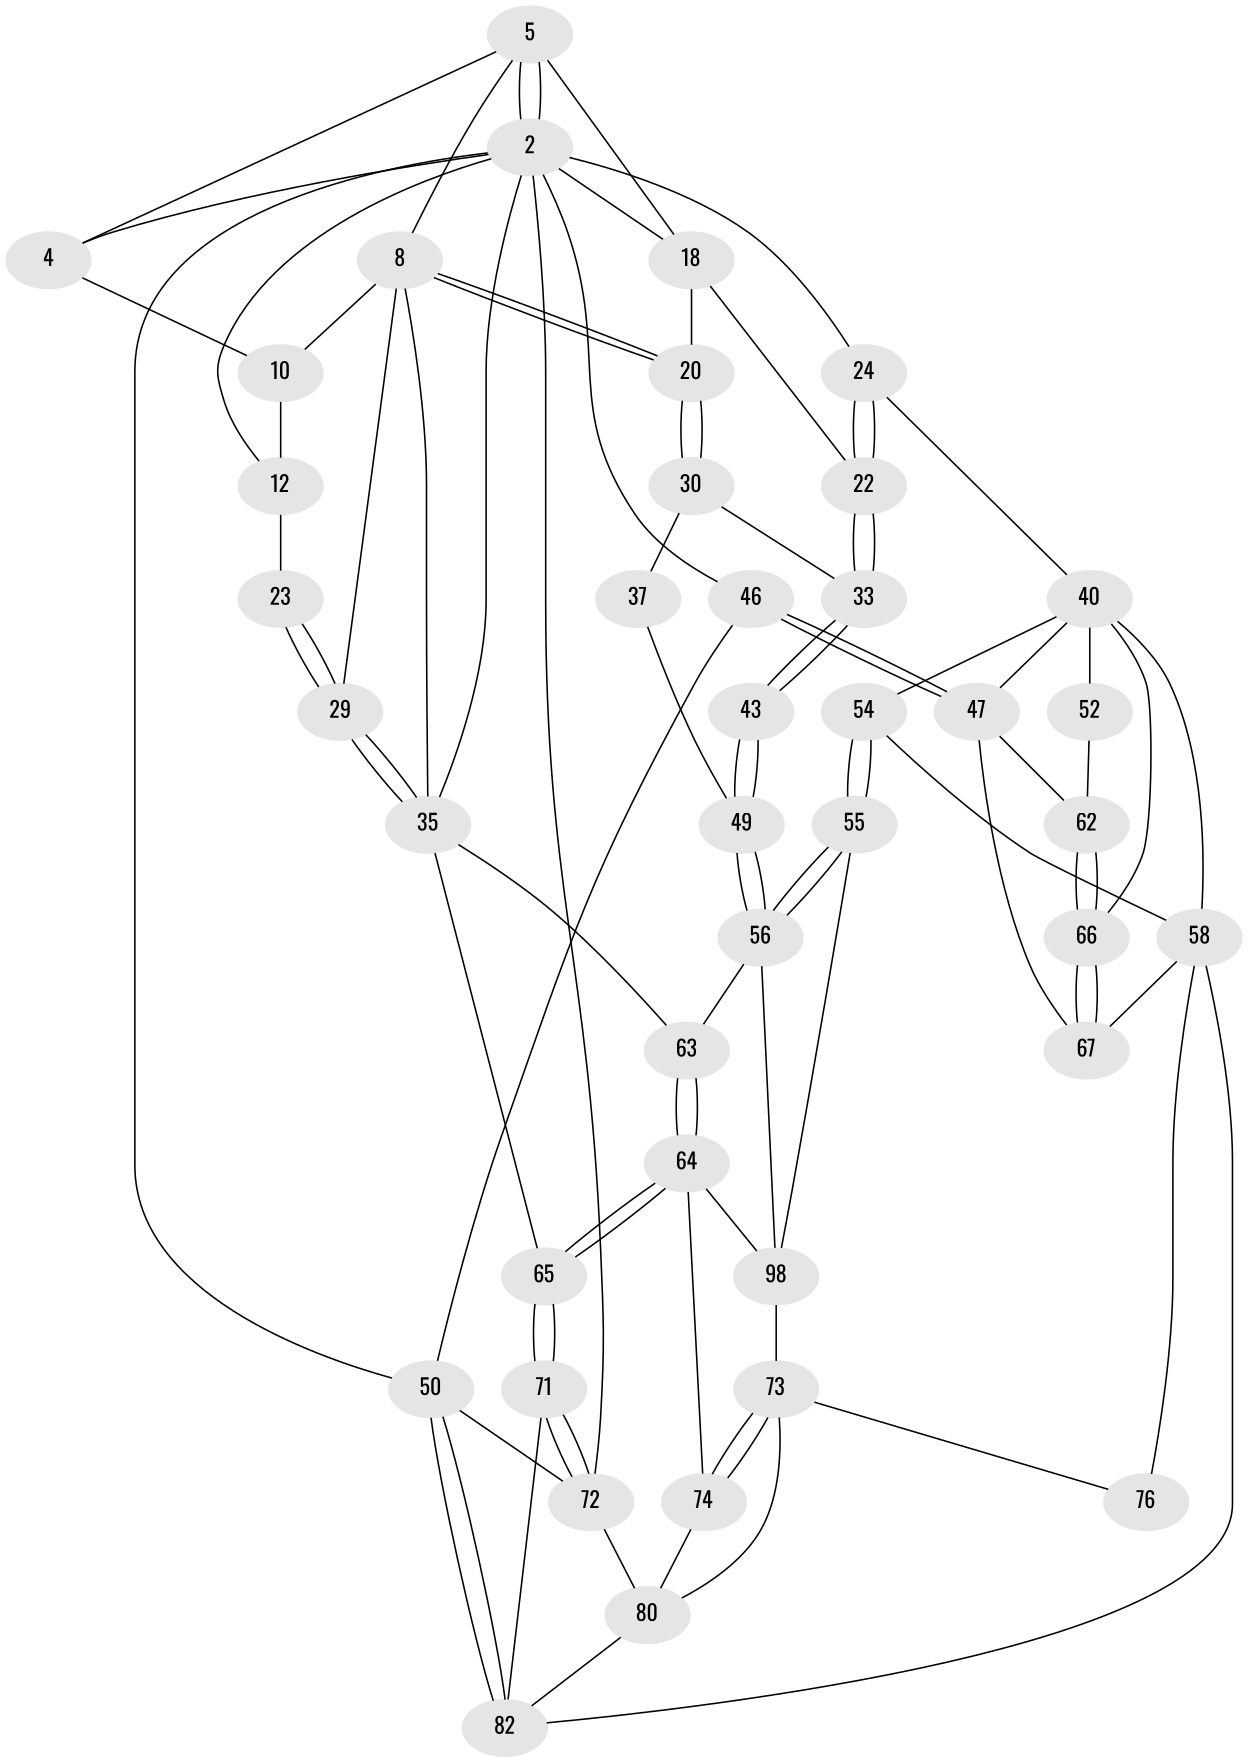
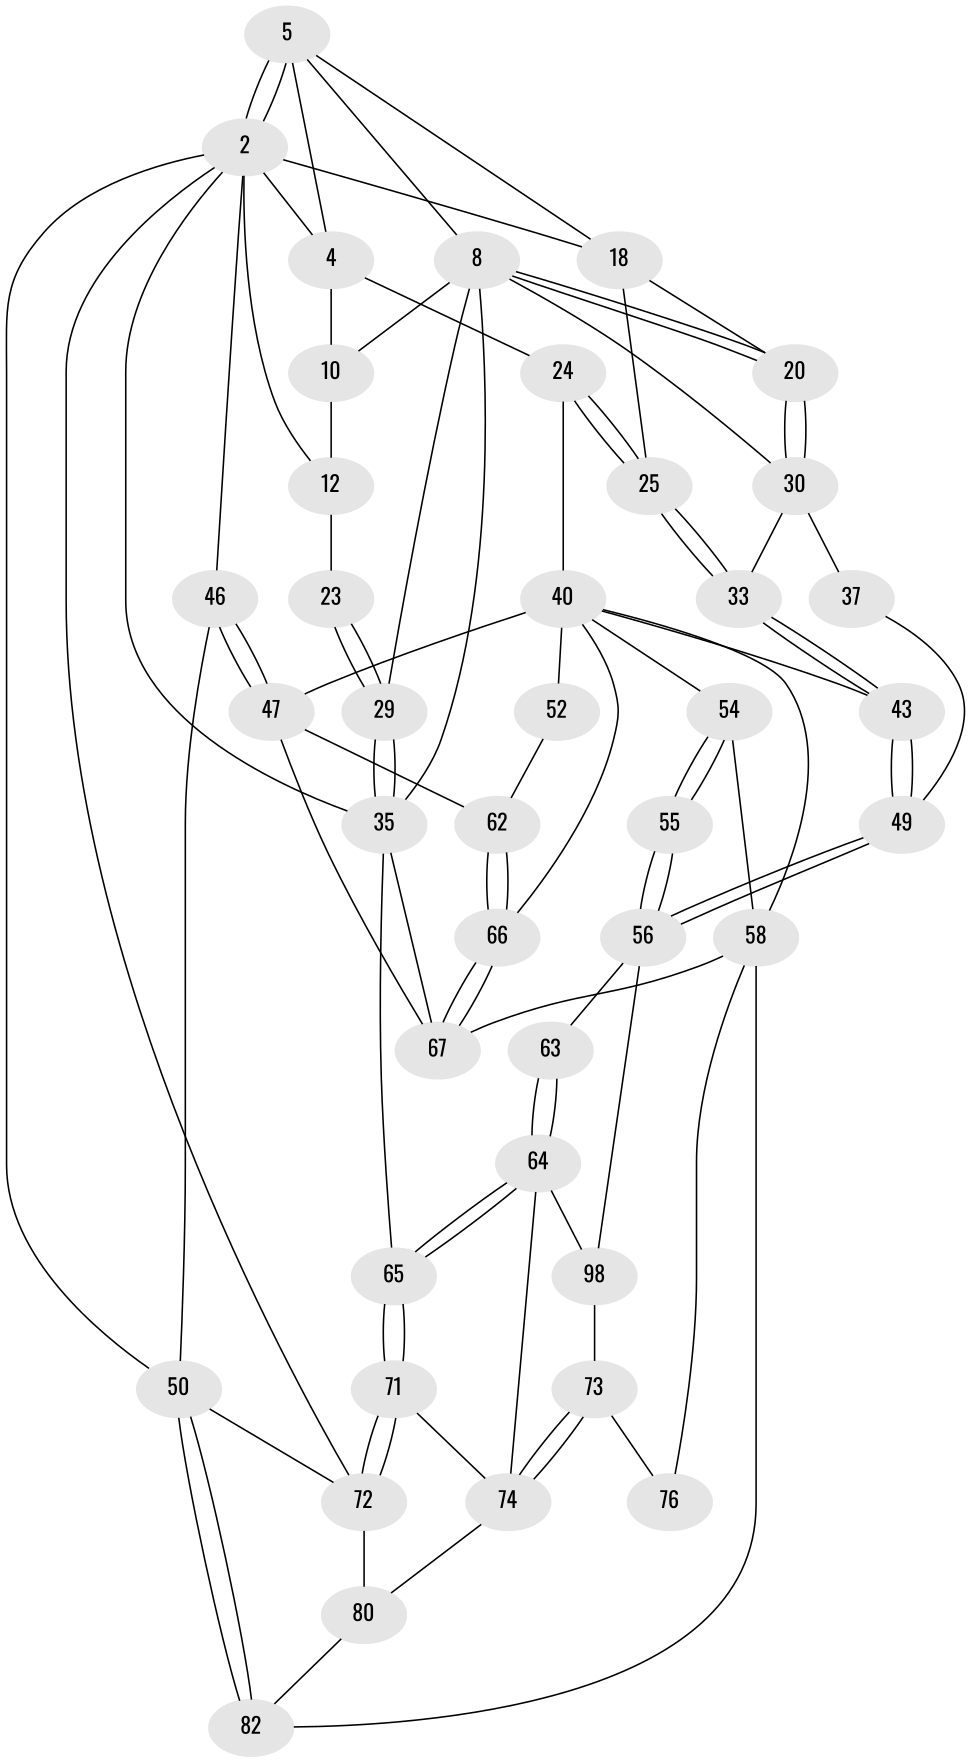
(731, 221) -> (447, 317)
none -> (645, 363)
(864, 486) -> (649, 486)
none -> (782, 665)
(554, 913) -> (411, 938)
(817, 1051) -> none
(763, 1525) -> none
(525, 1559) -> (451, 1446)
